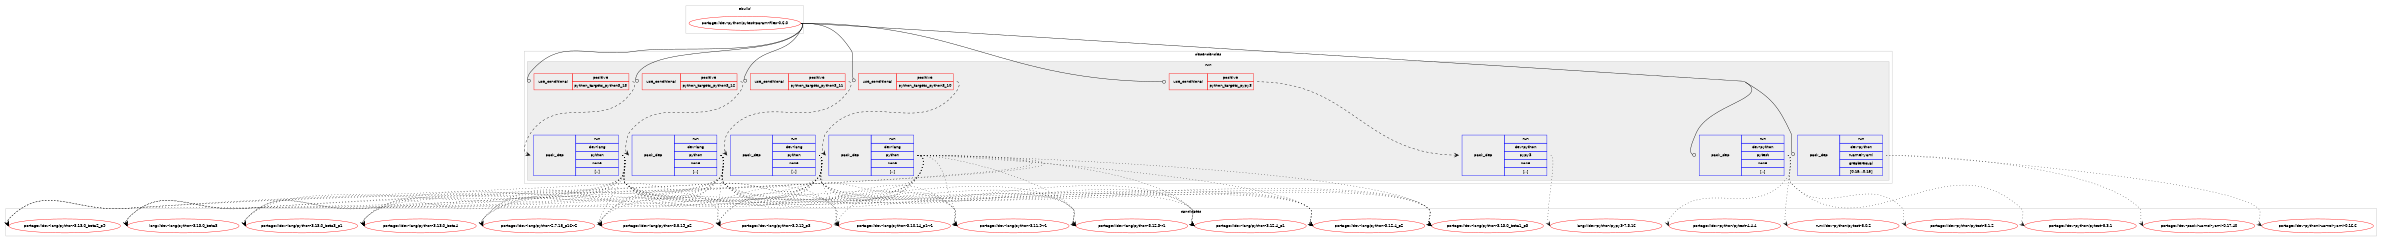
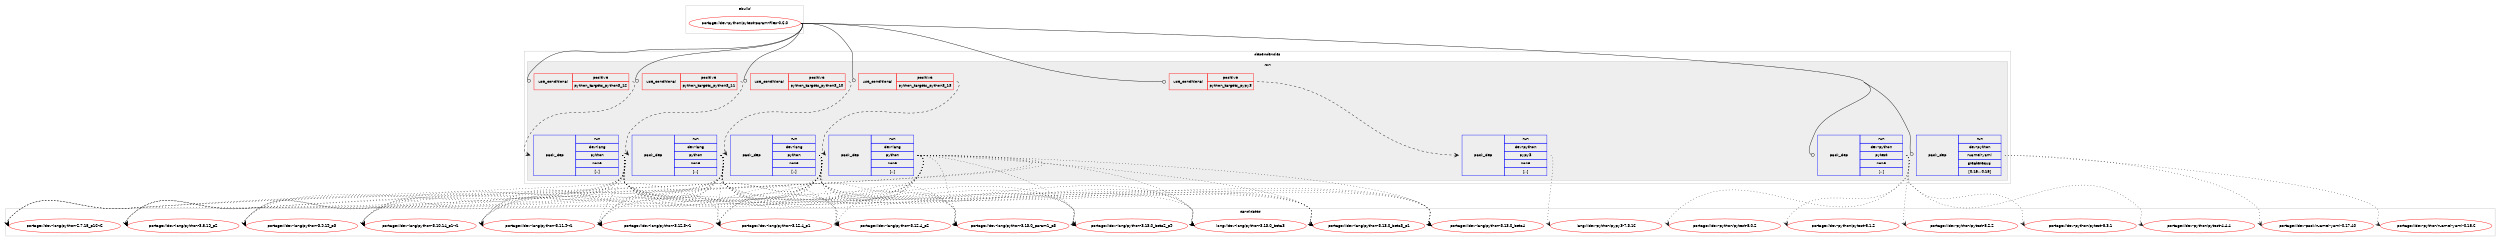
(1488, 226) -> (1013, 226)
(1843, 226) -> (1725, 226)
none -> (1962, 226)
(2318, 226) -> (2436, 226)
